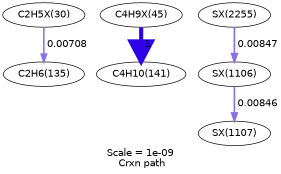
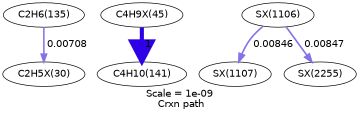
(234, 40) -> (297, 41)
(44, 41) -> (44, 41)
